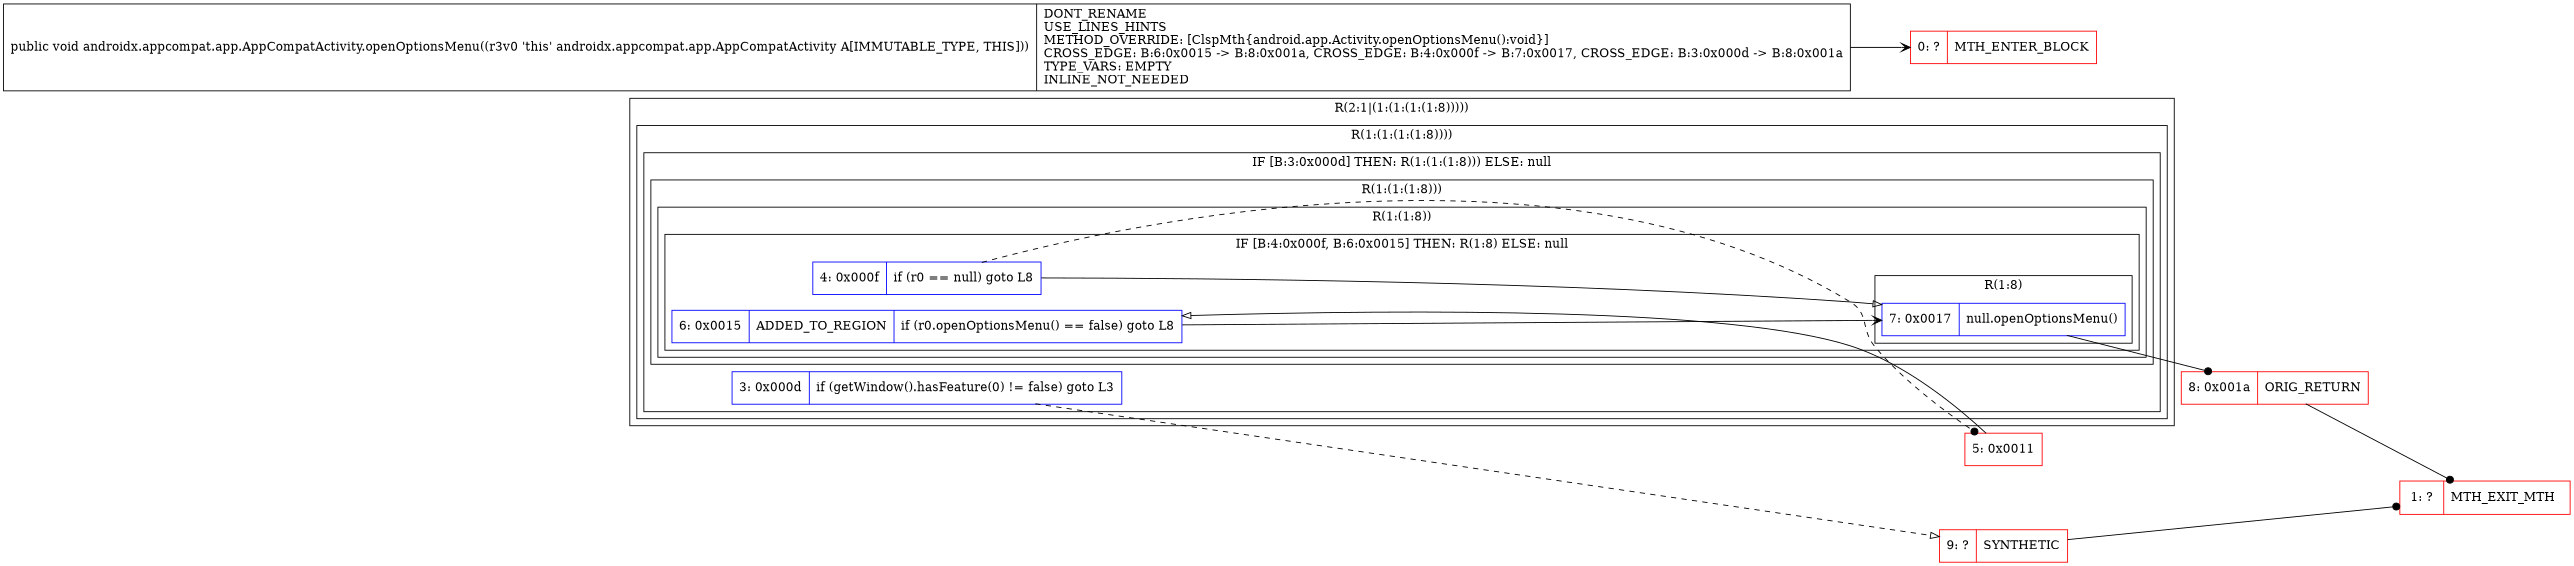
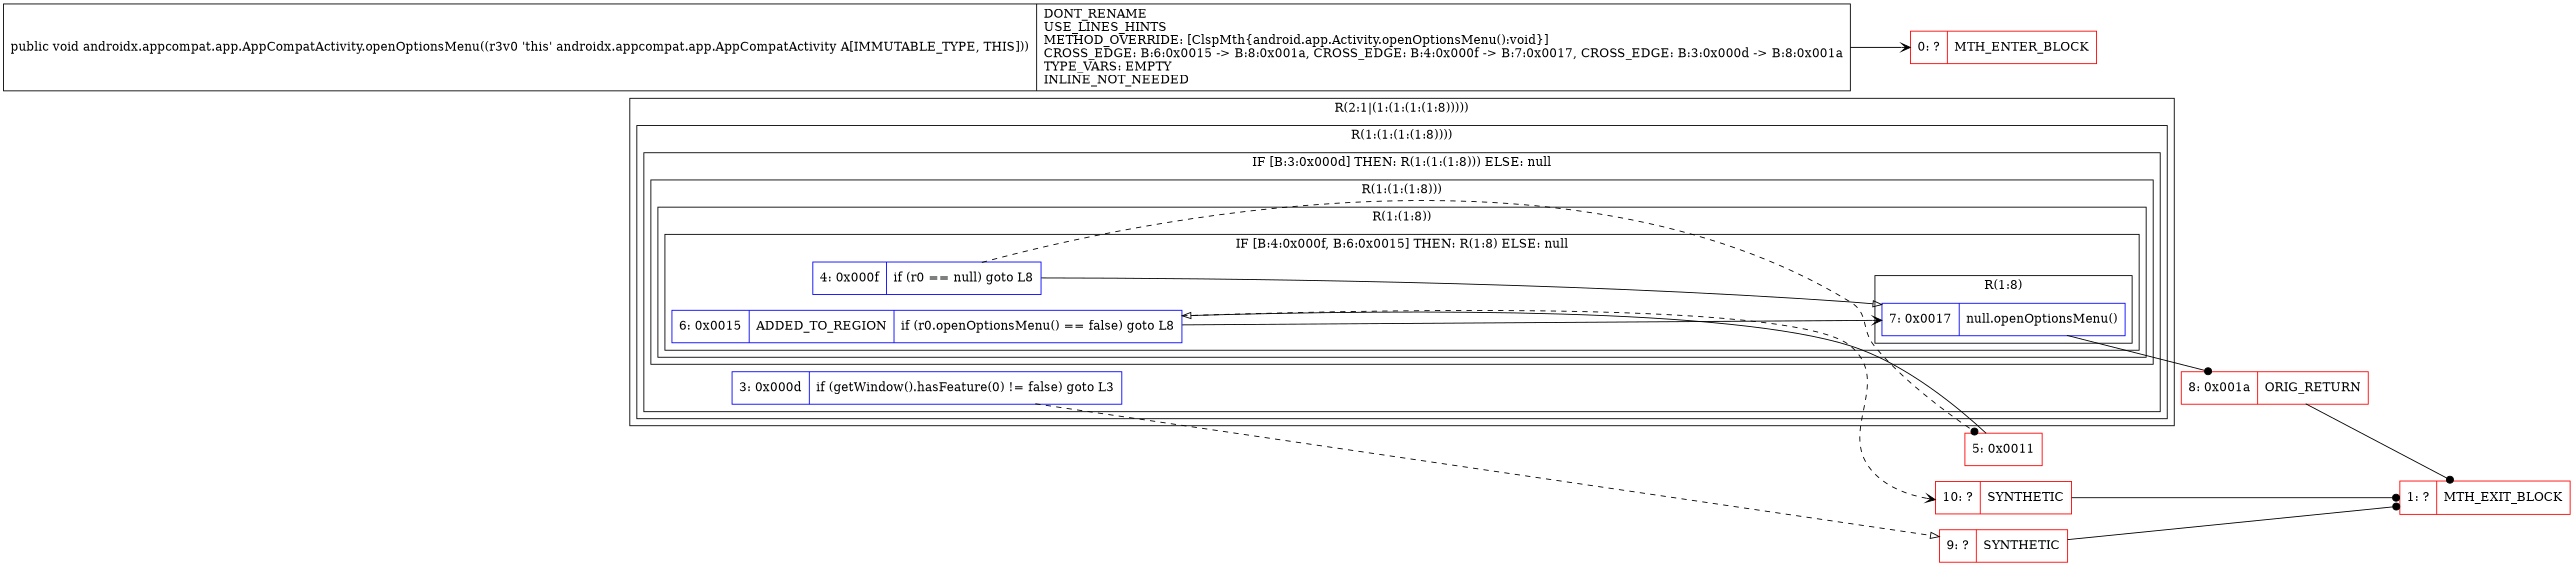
(2503, 497) -> (2503, 497)
none -> (2004, 498)
